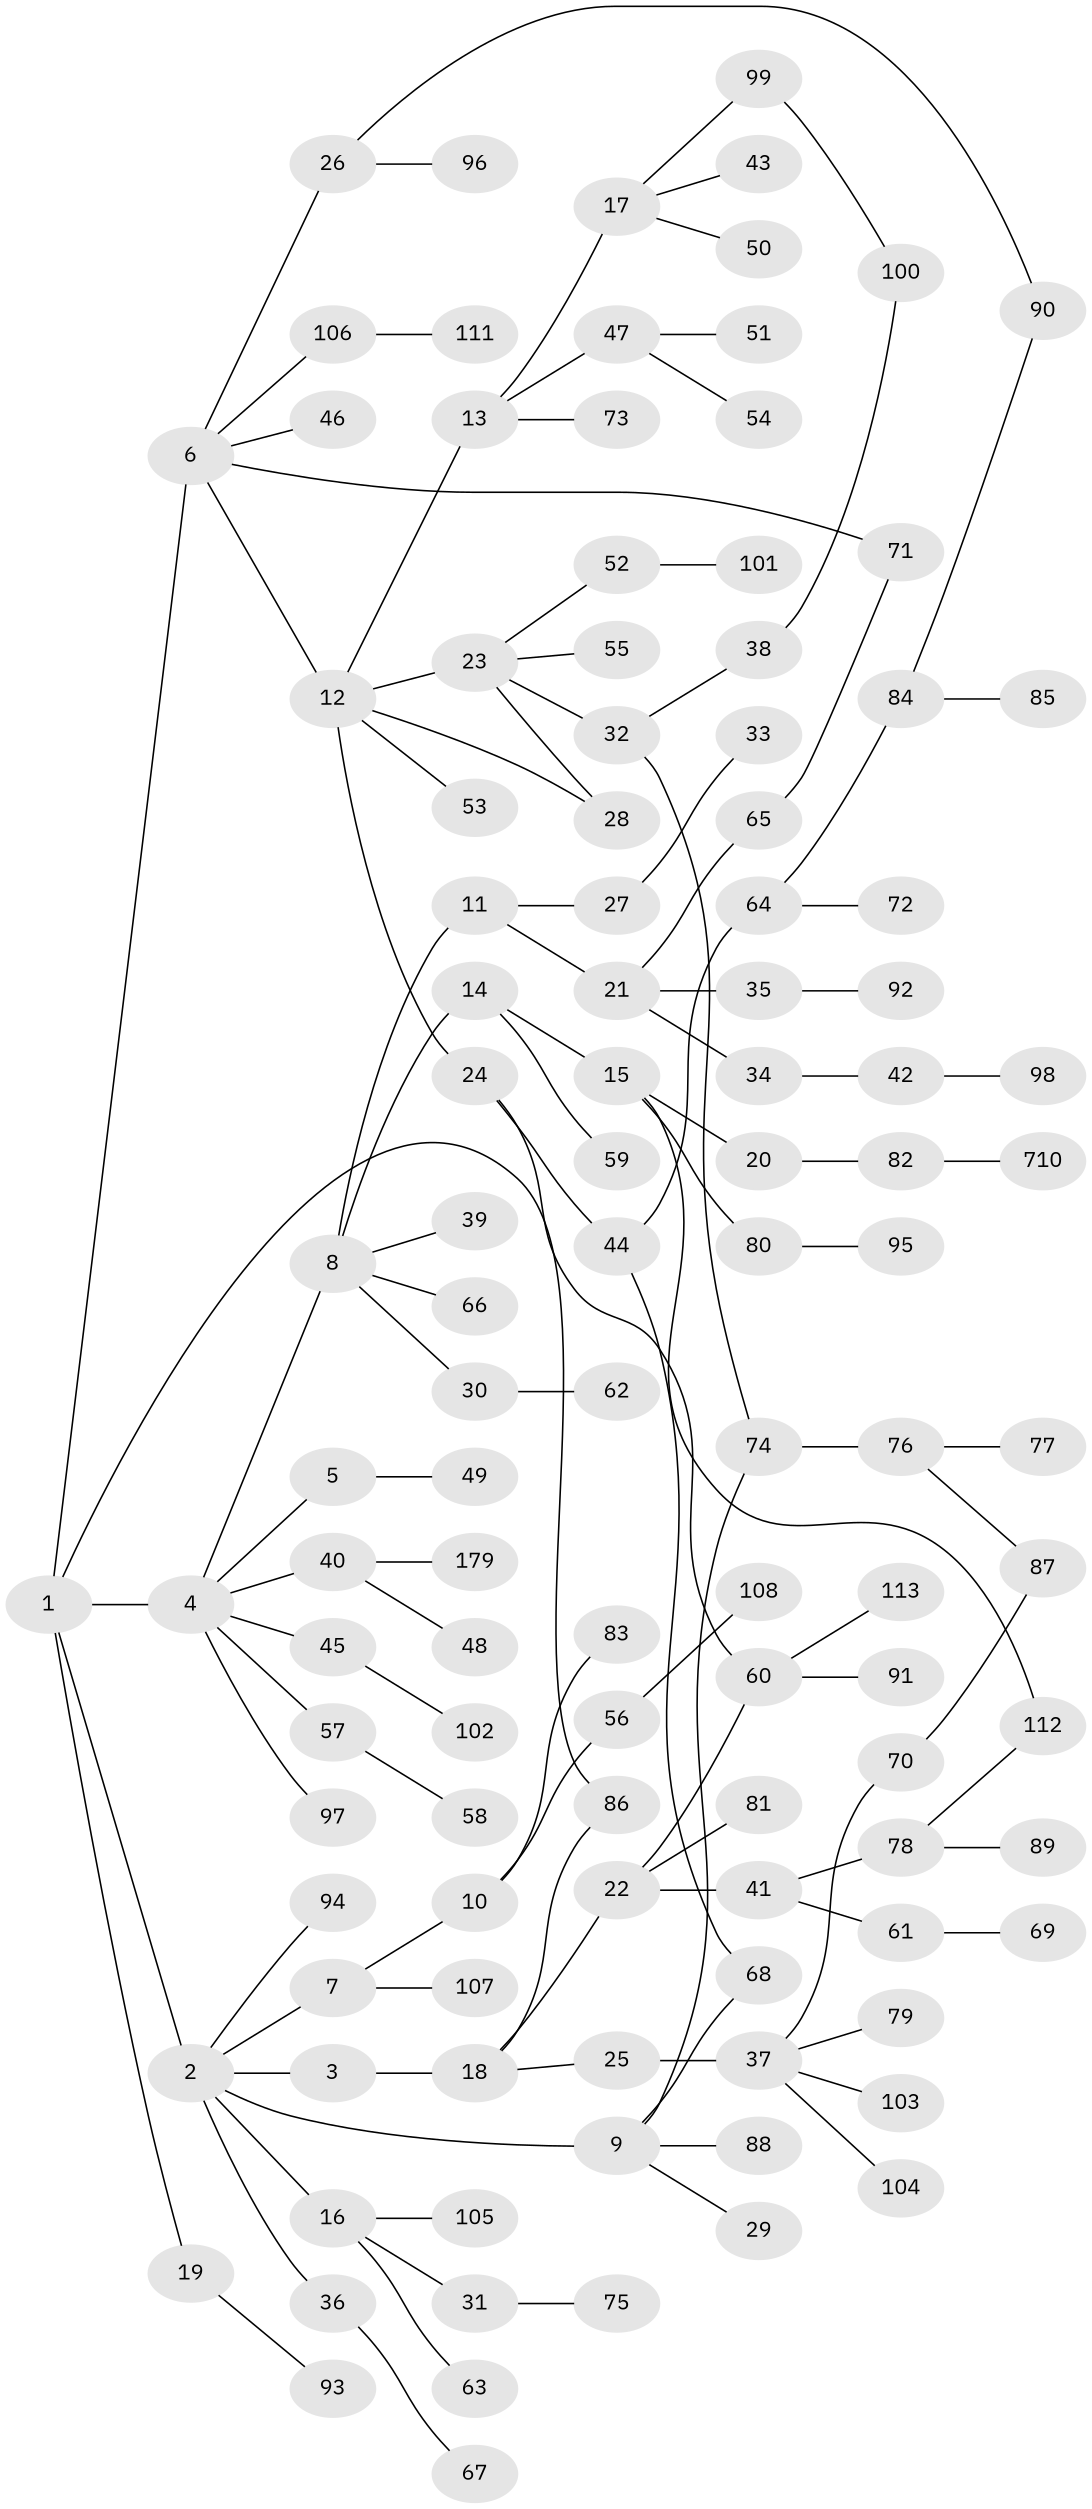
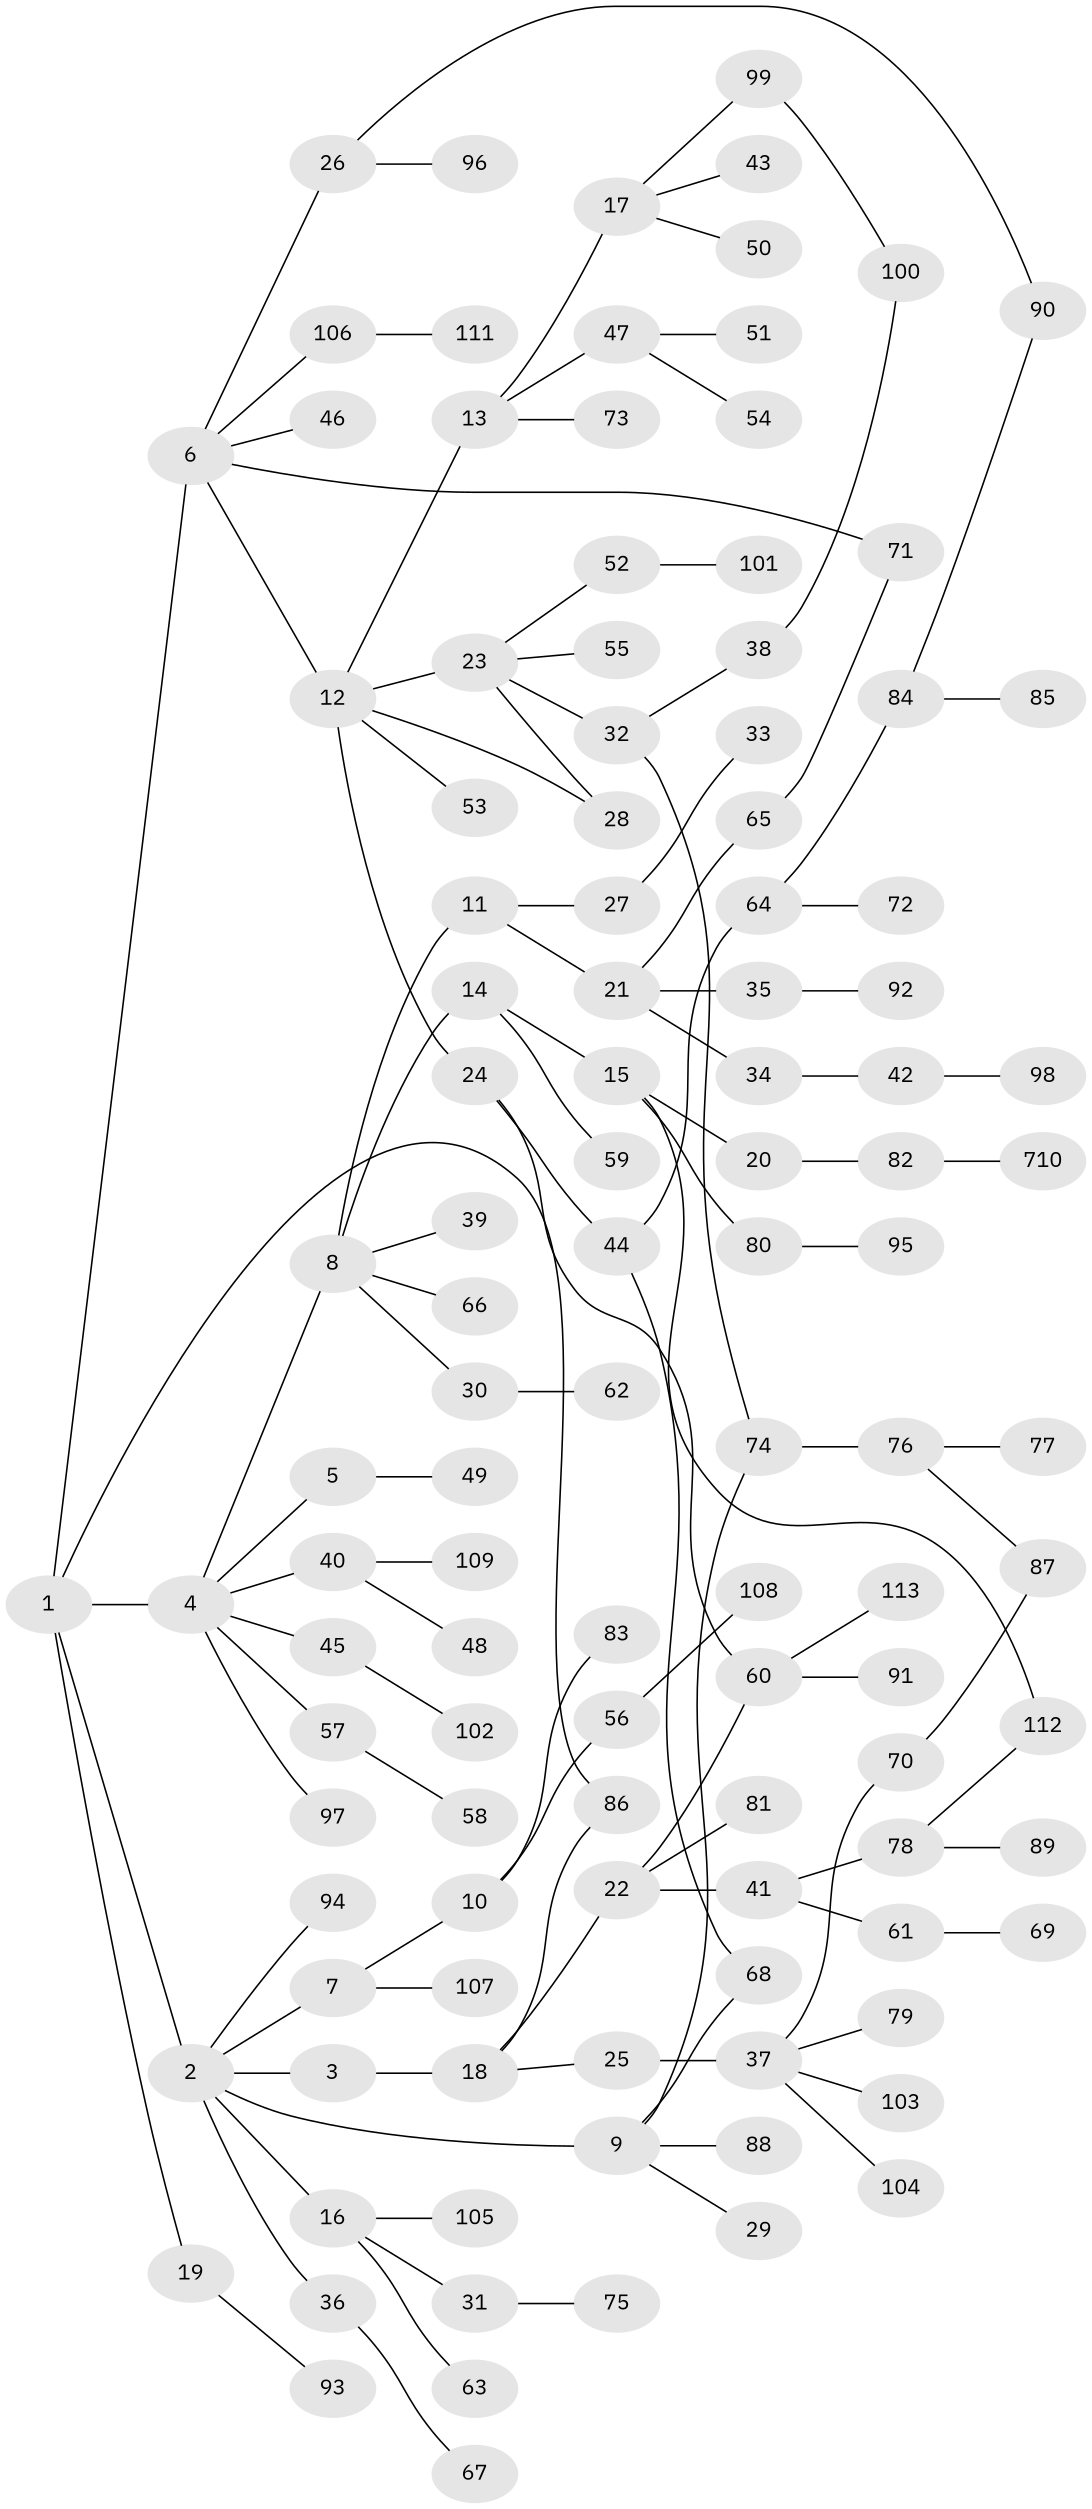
(475, 1562) -> (475, 1562)
